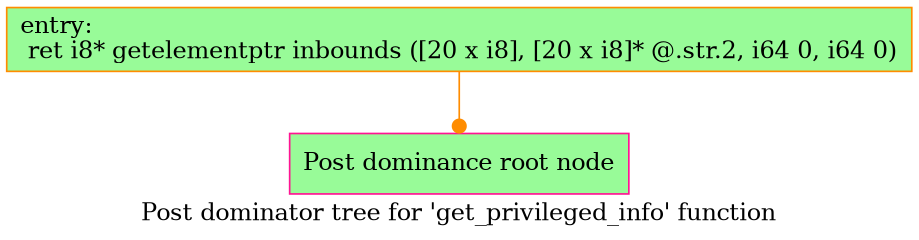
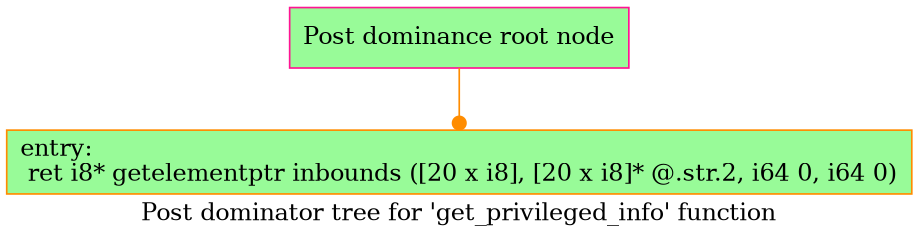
(459, 95) -> (459, 92)
